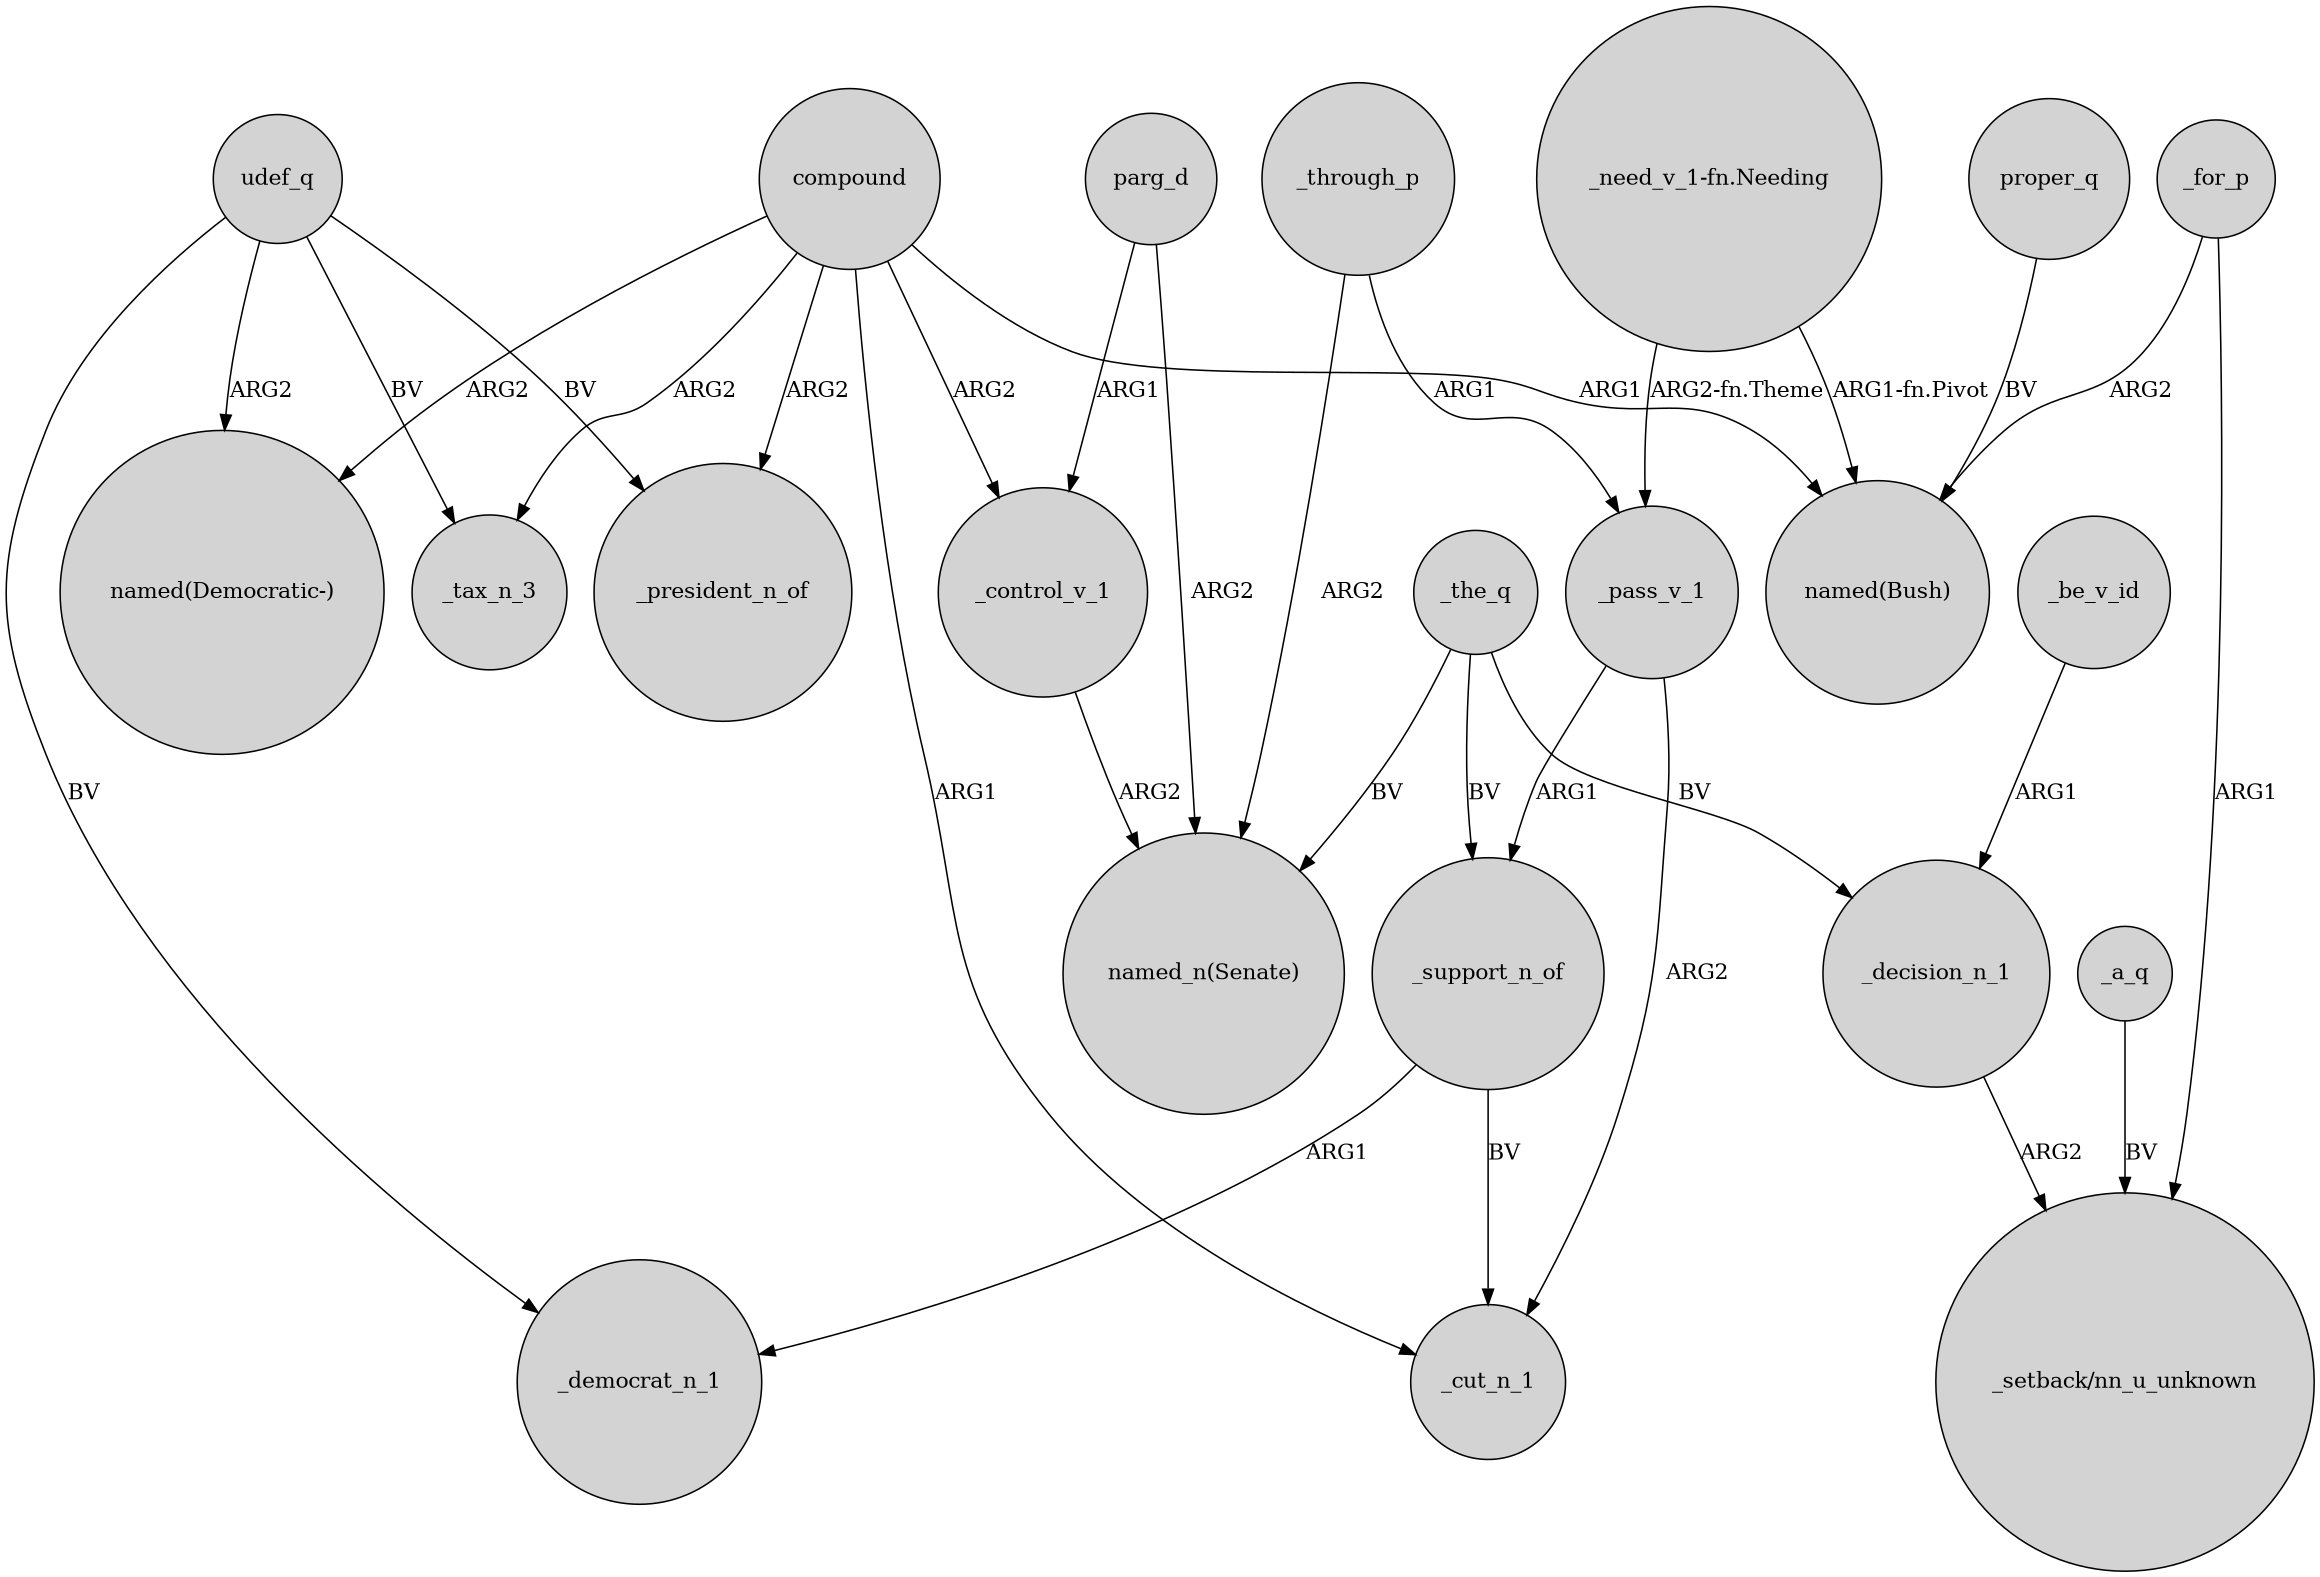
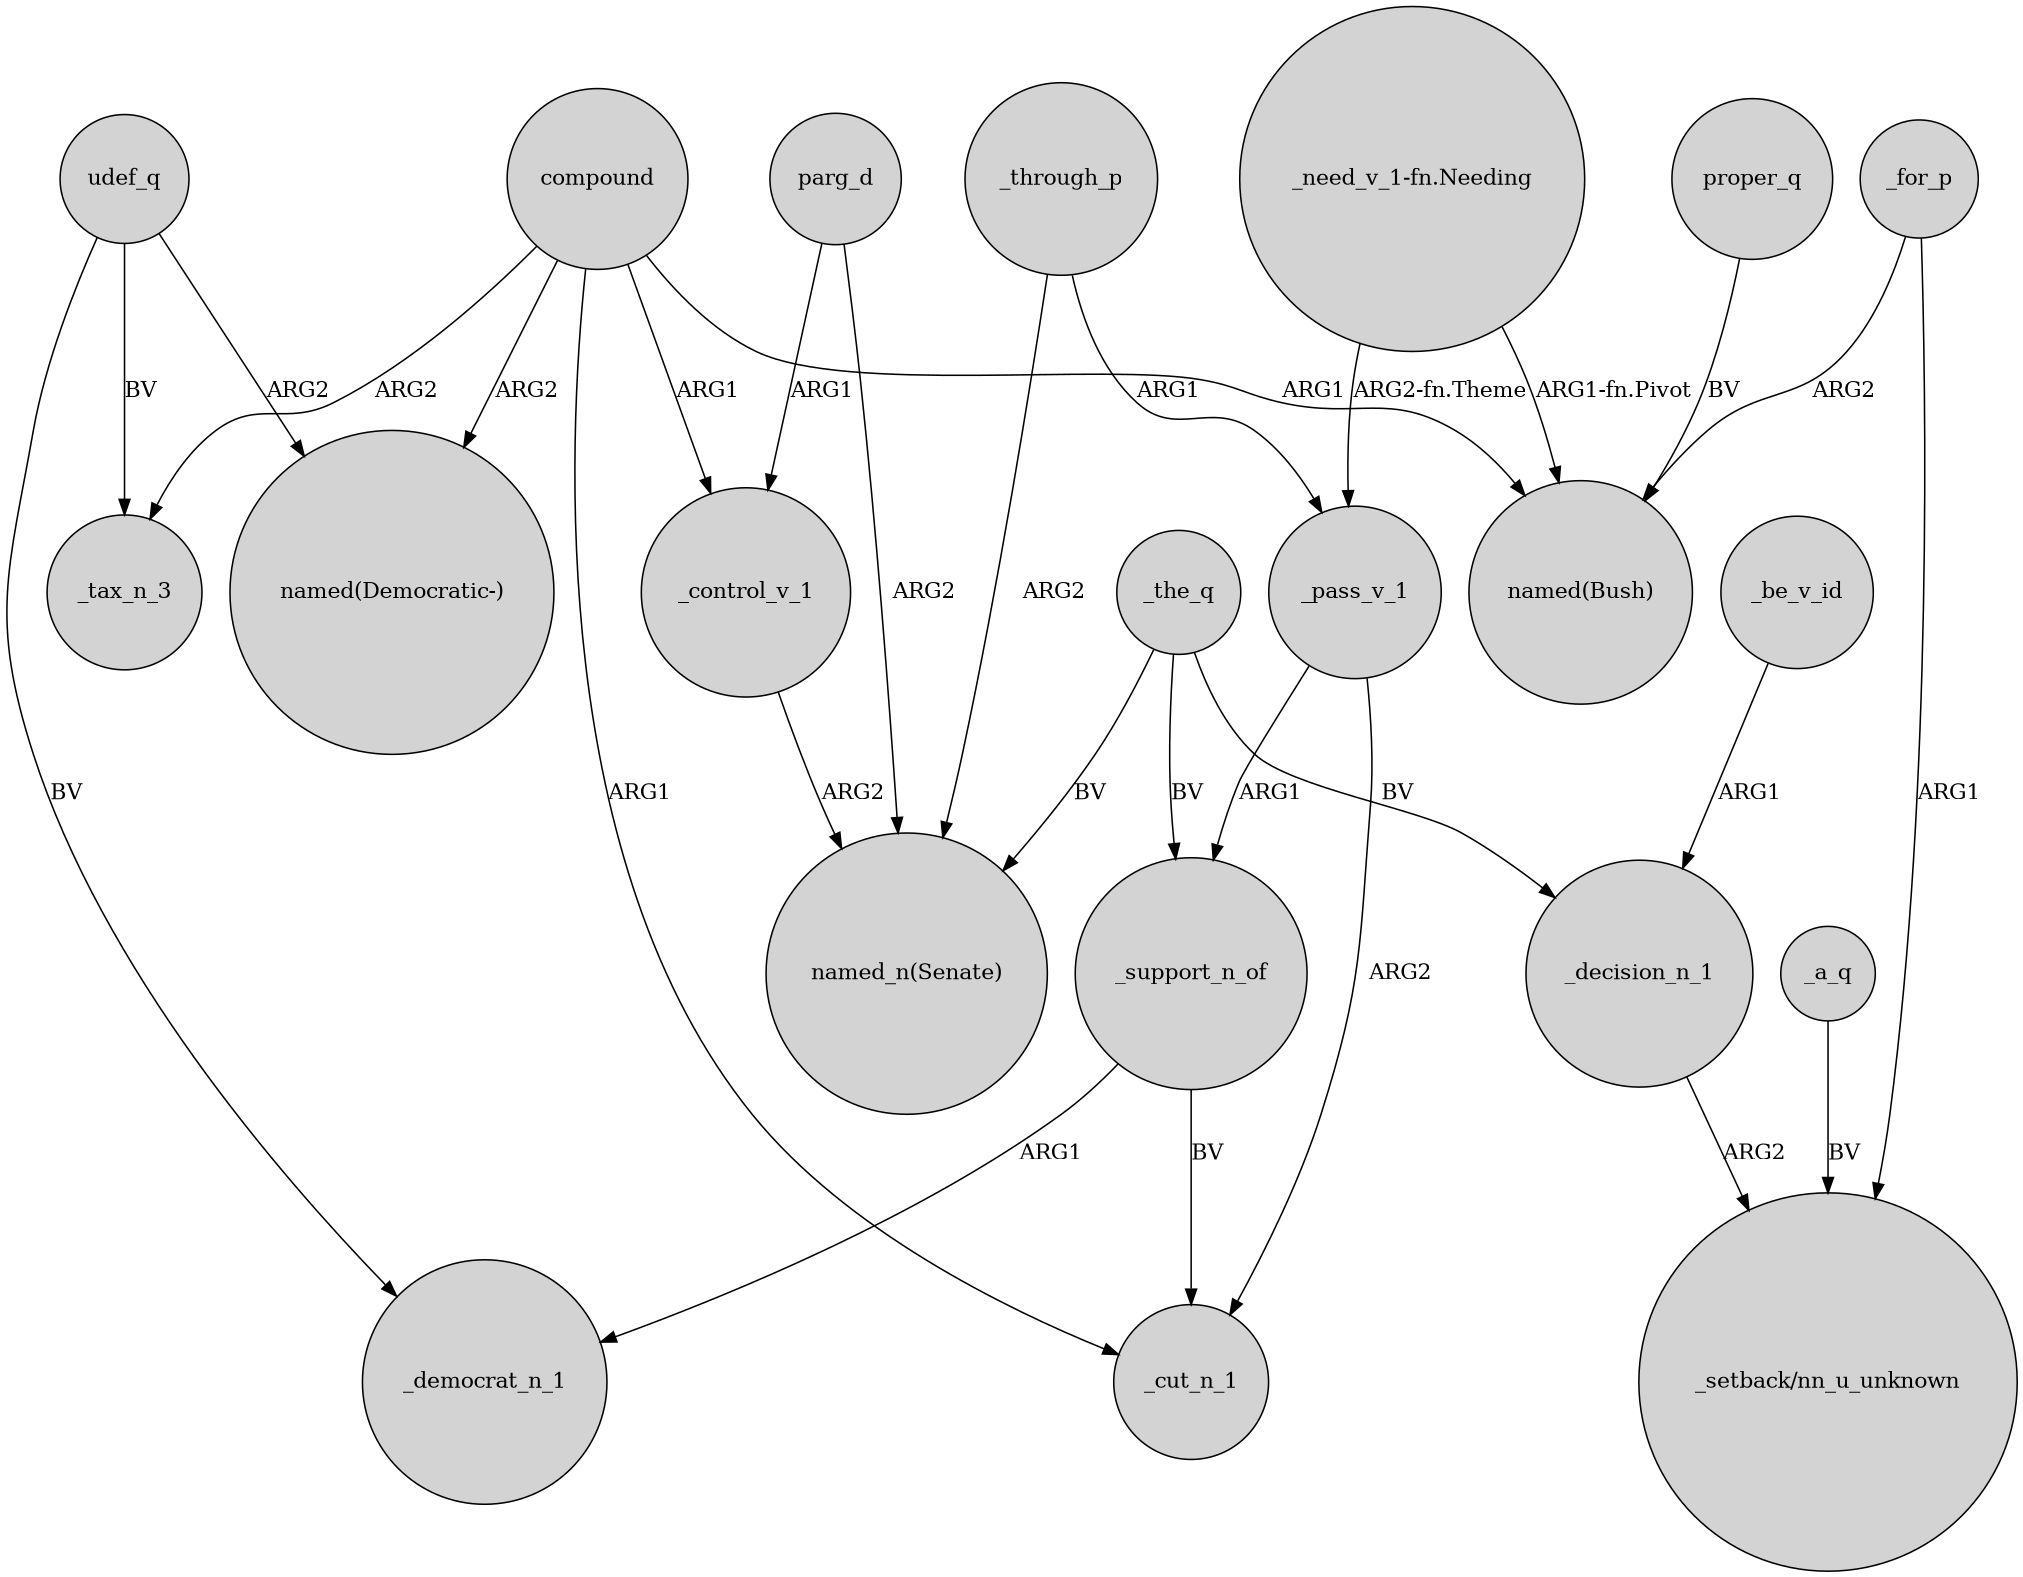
(985, 391) -> (708, 391)
(723, 592) -> none
